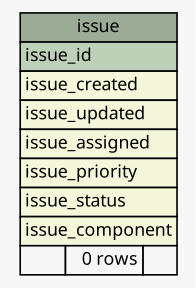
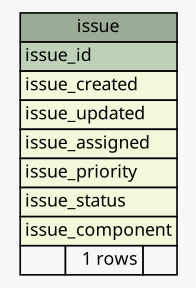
(110, 259) -> (110, 259)
